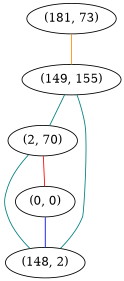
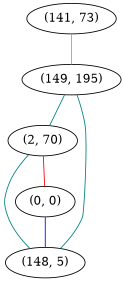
(72, 19) -> (72, 19)
(72, 80) -> (72, 80)
(45, 263) -> (45, 263)
